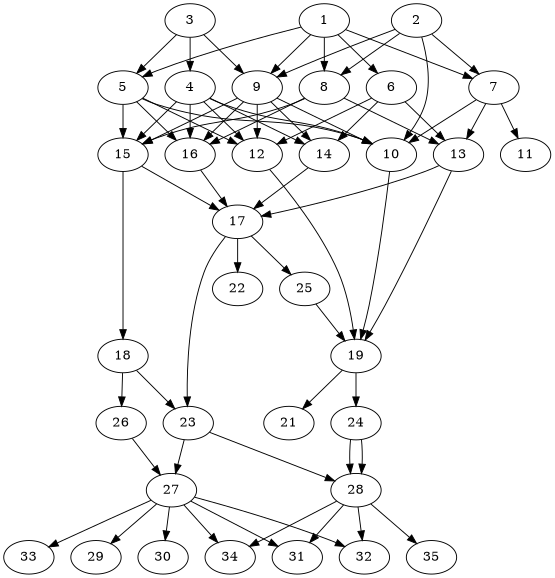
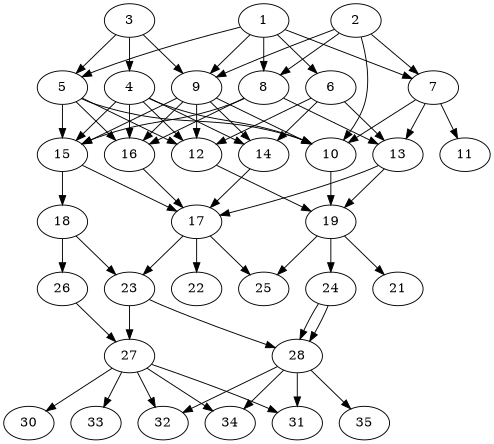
(327, 319) -> (301, 252)
(96, 557) -> none
